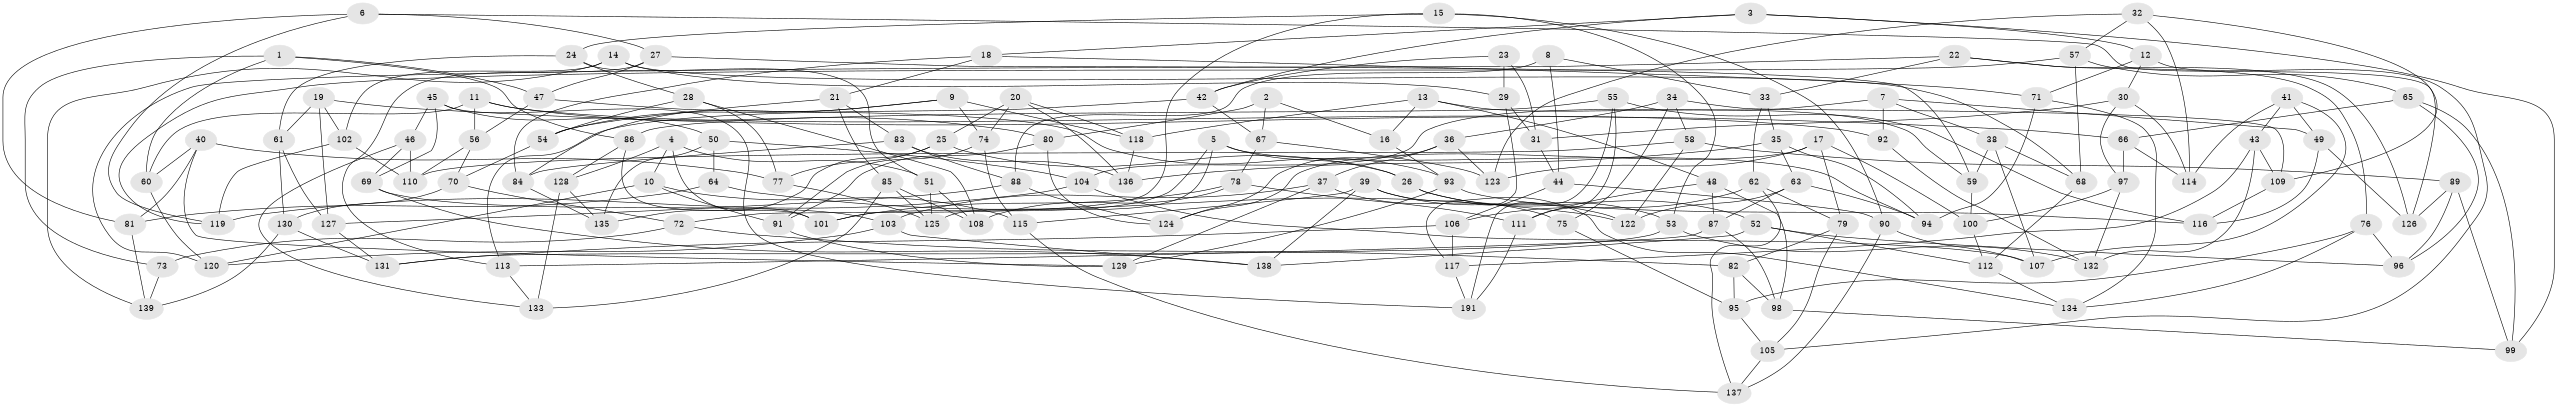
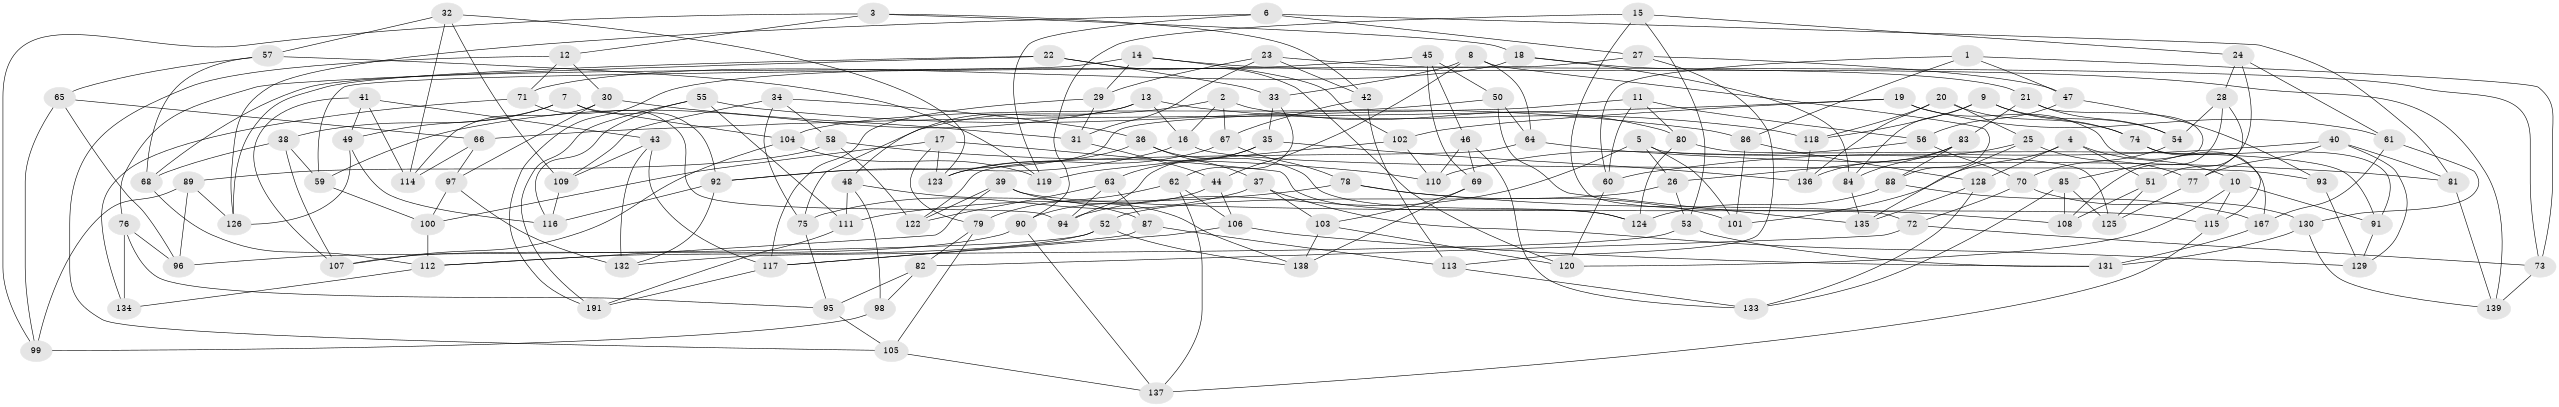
none -> (2048, 71)
none -> (1519, 87)
none -> (989, 116)
none -> (1052, 169)
(1804, 212) -> (627, 205)
(329, 224) -> (2262, 224)
(1675, 252) -> (754, 247)
(1759, 261) -> (962, 251)
